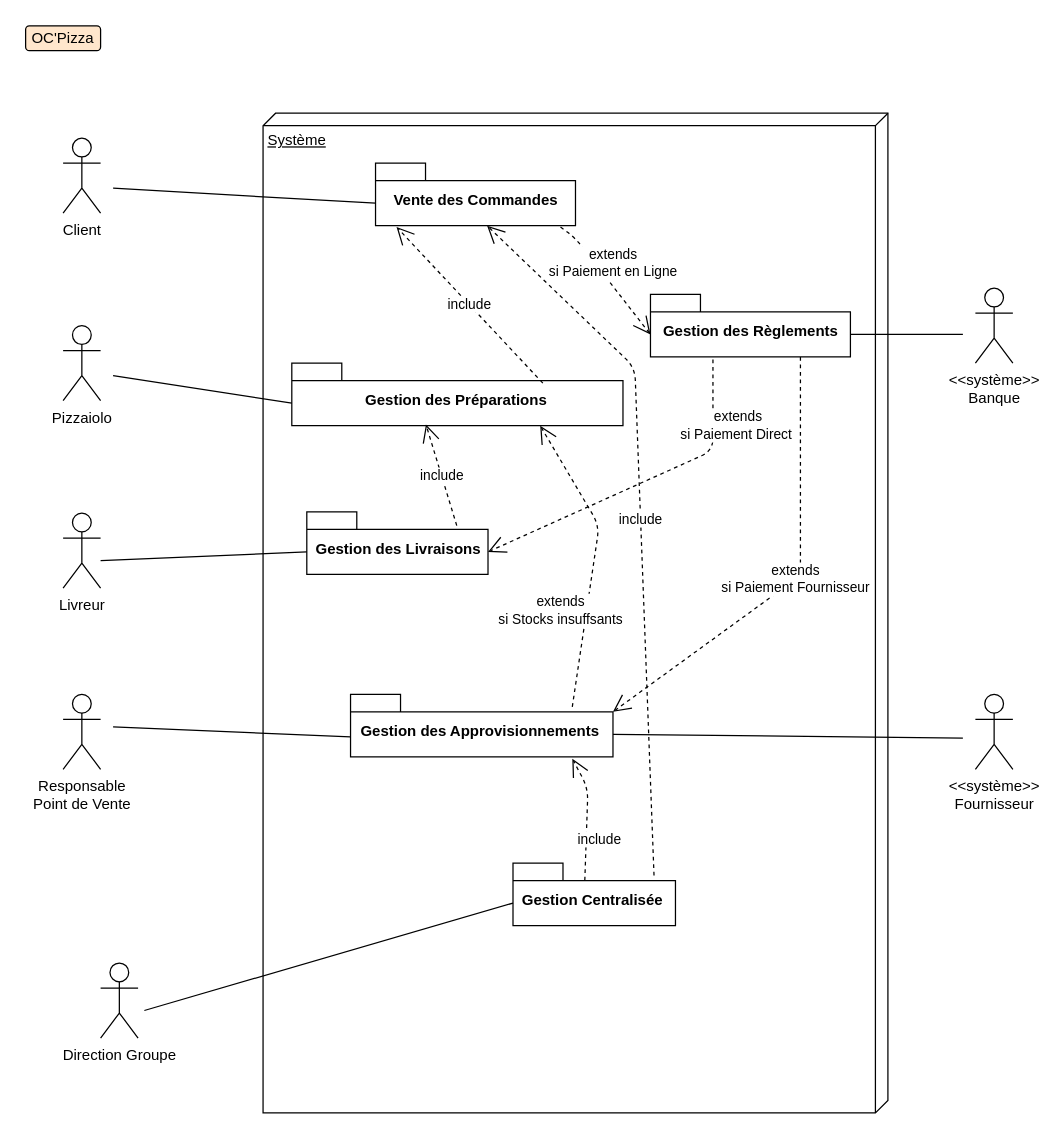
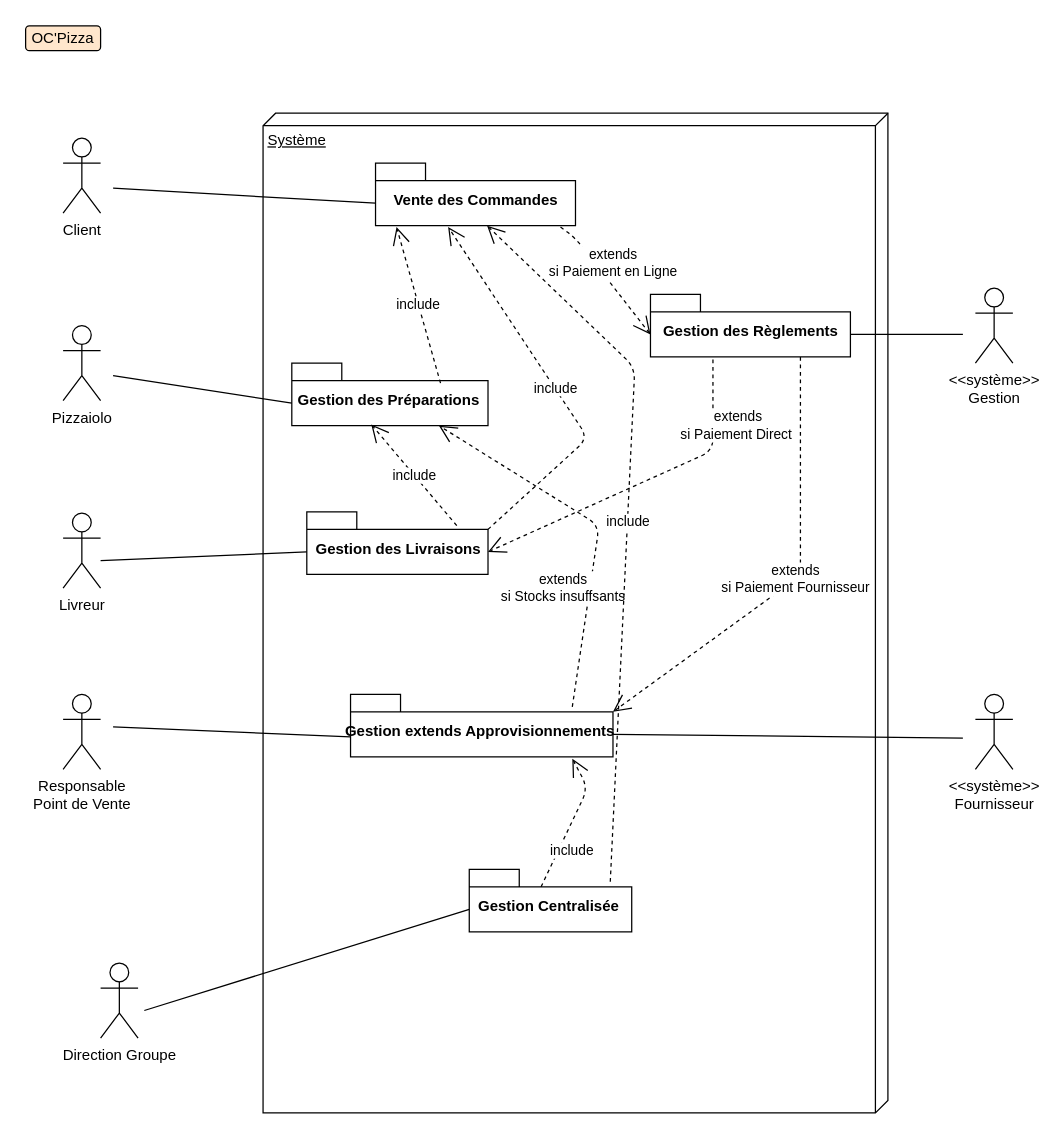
none -> (554, 386)
(995, 390) -> (995, 390)
(458, 394) -> (390, 394)
(483, 732) -> (483, 732)
(594, 894) -> (551, 901)
